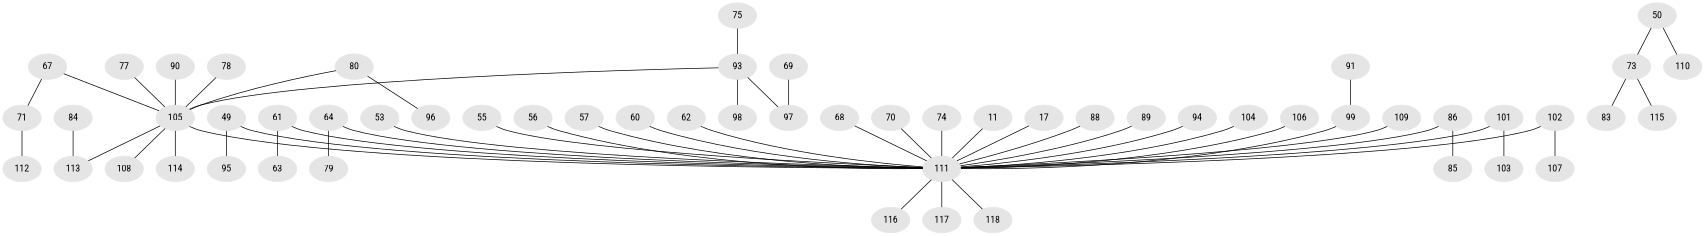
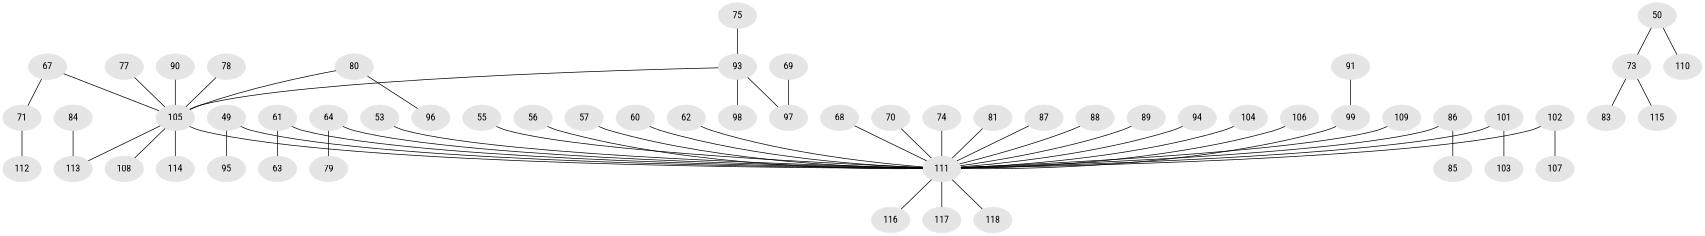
(993, 118) -> (993, 118)
(1044, 118) -> (1044, 118)
